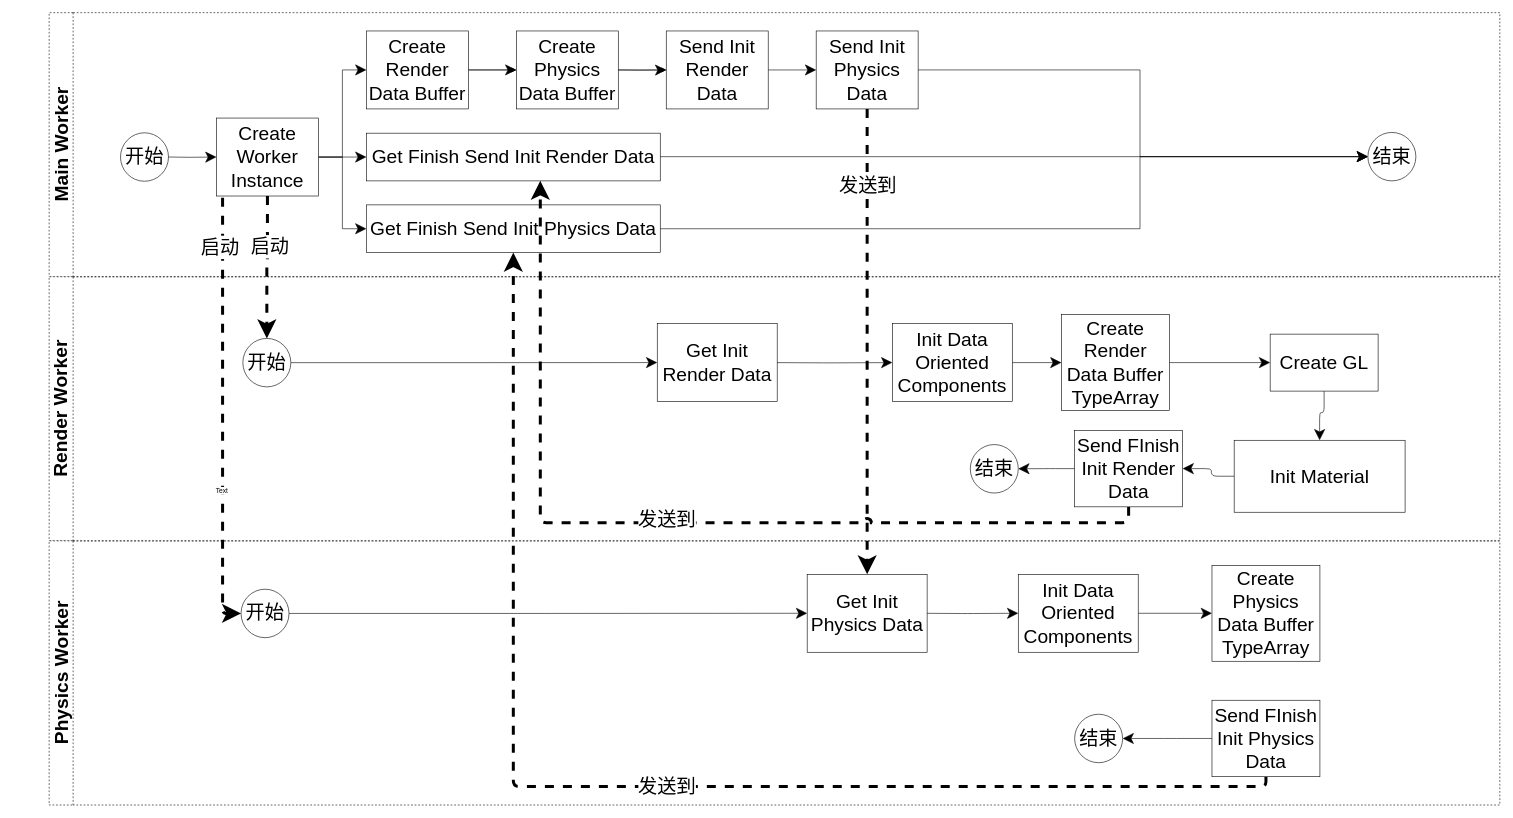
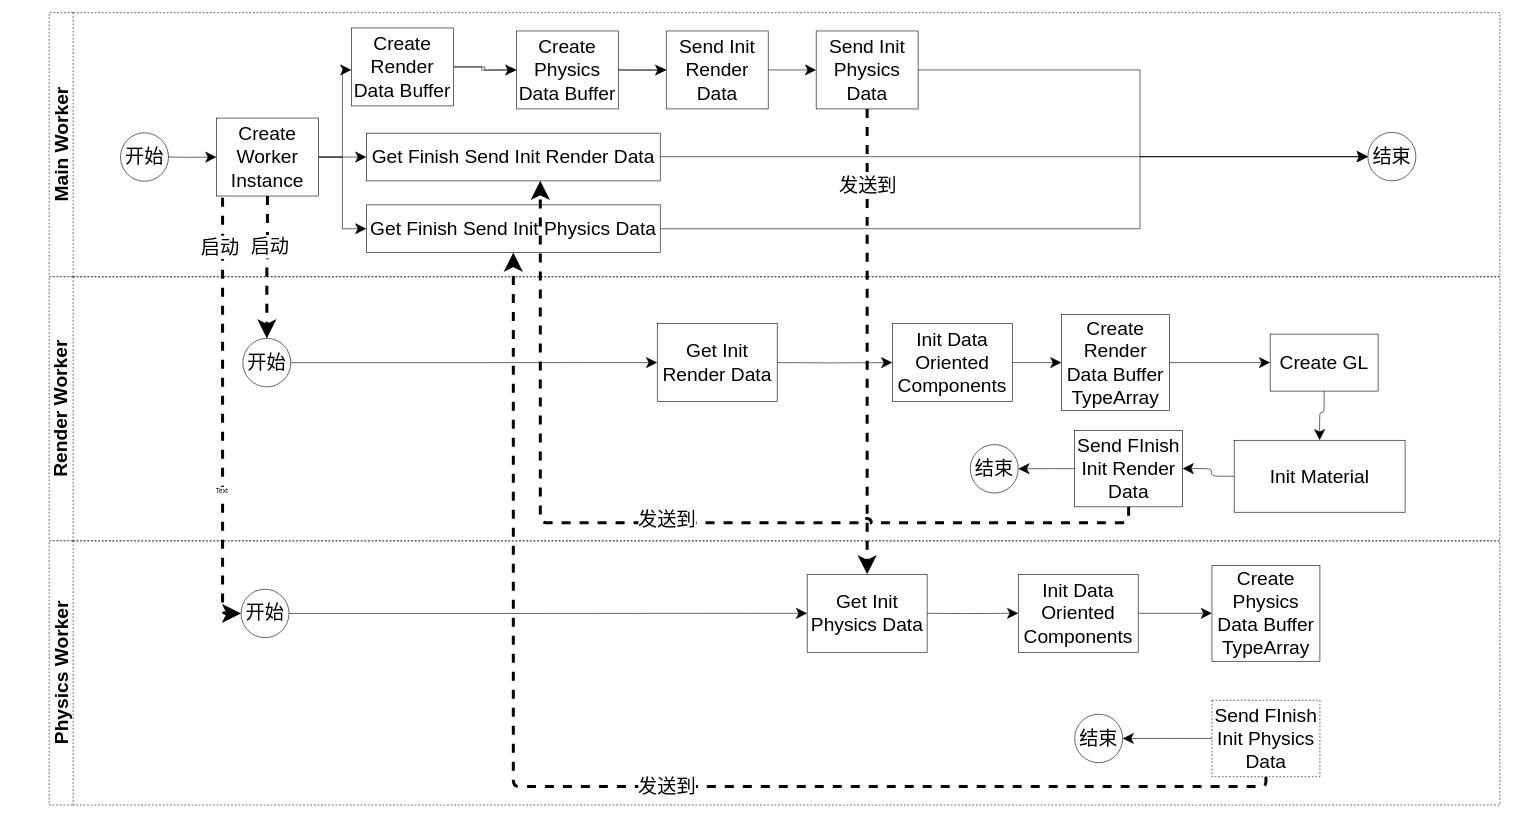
(417, 70) -> (402, 67)
(1266, 739) -> (1266, 739)
